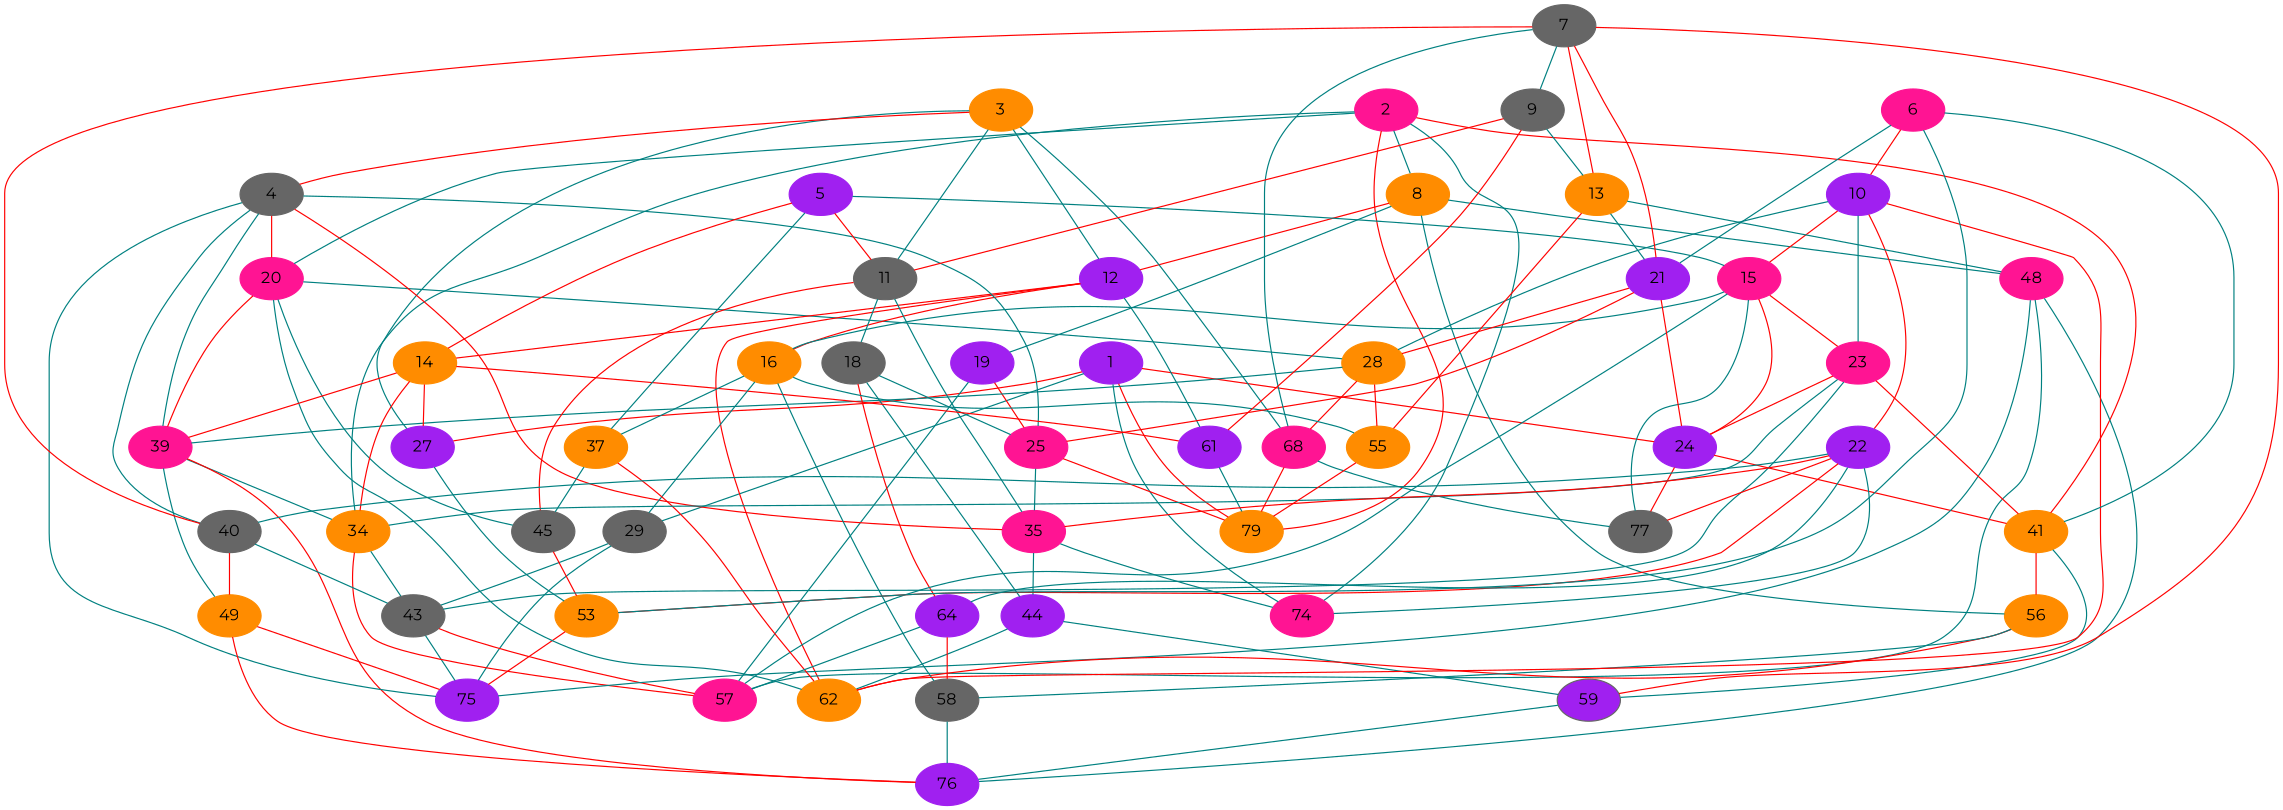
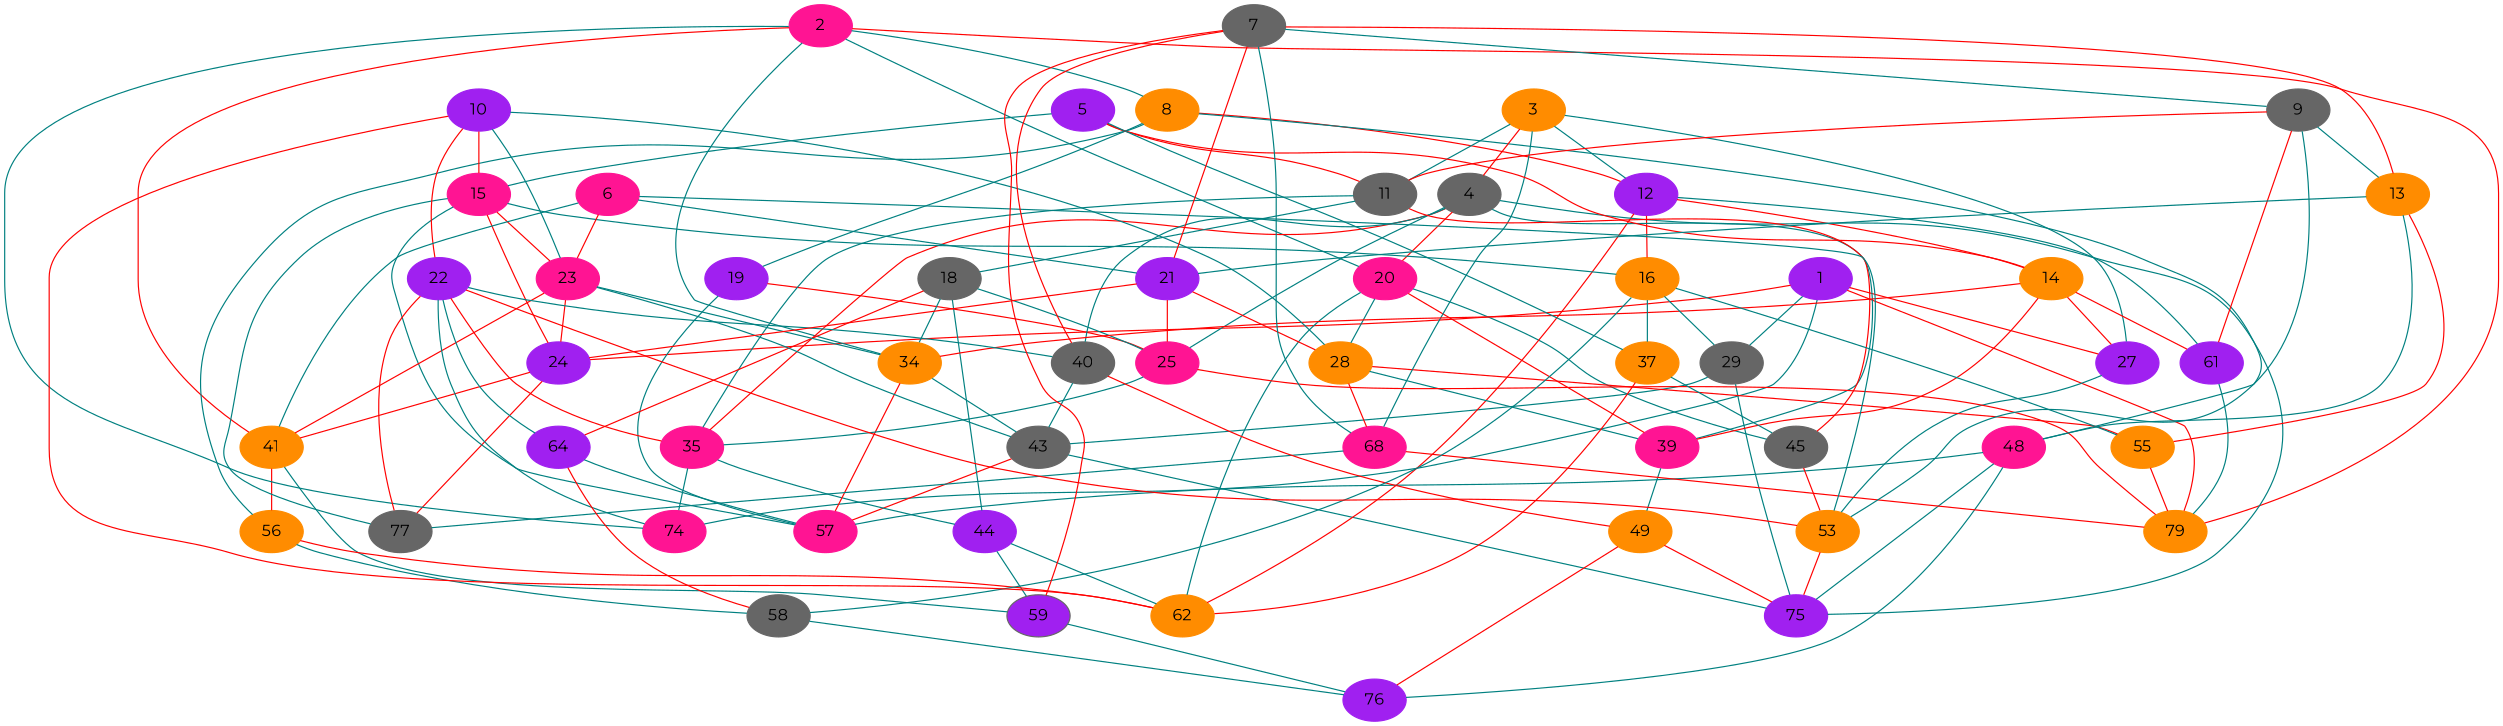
(1886, 152) -> (588, 236)
none -> (2103, 415)
(259, 489) -> (930, 321)
(487, 741) -> none
